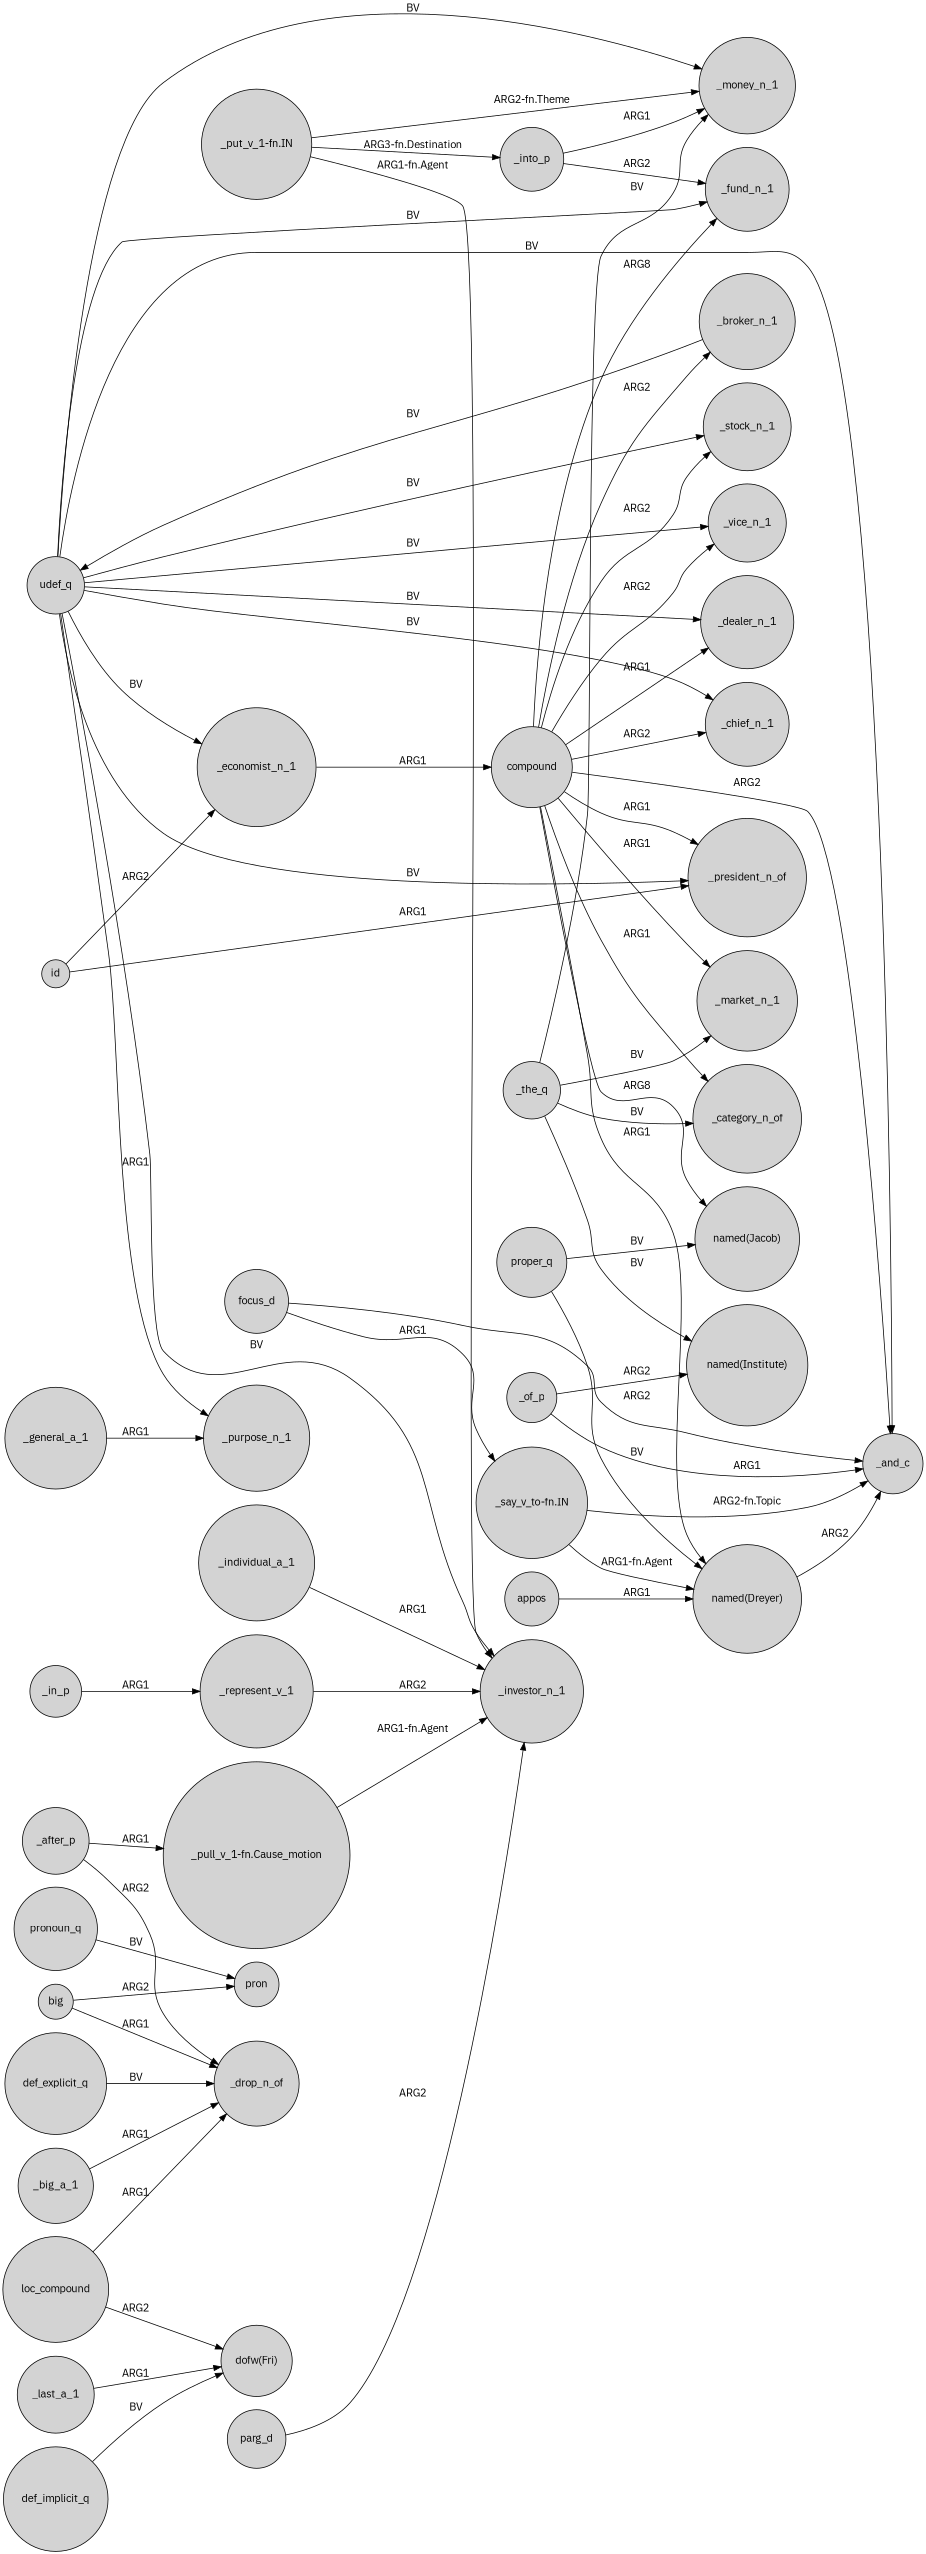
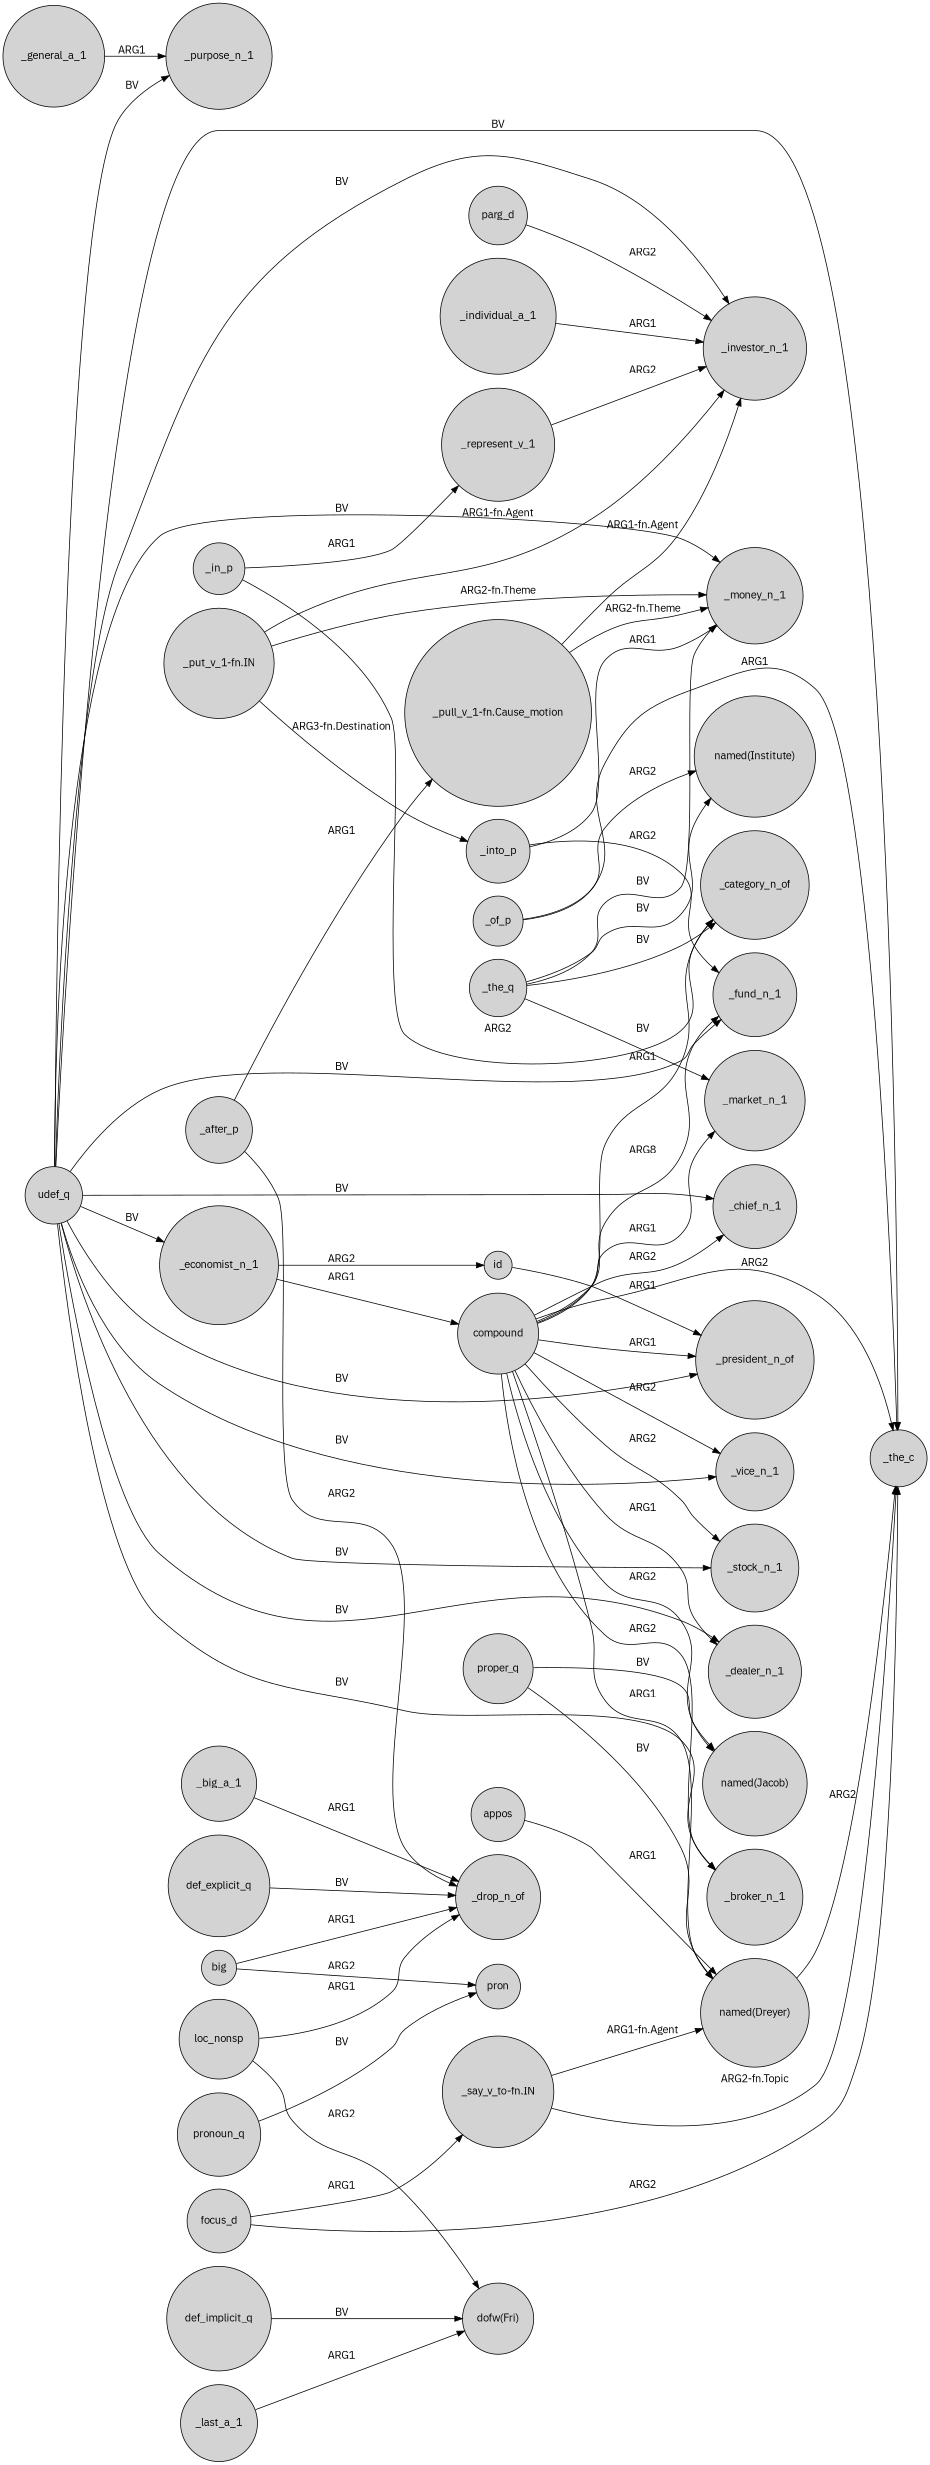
(390, 440) -> (276, 1684)
none -> (632, 622)
(138, 890) -> (377, 1265)
none -> (394, 974)
(637, 1086) -> (643, 1577)
(136, 1163) -> (132, 86)
(893, 1464) -> (899, 1458)
(56, 2289) -> (219, 2039)
